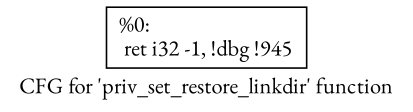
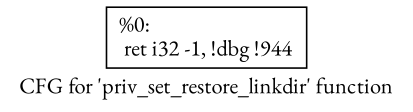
(207, 49) -> (207, 49)
